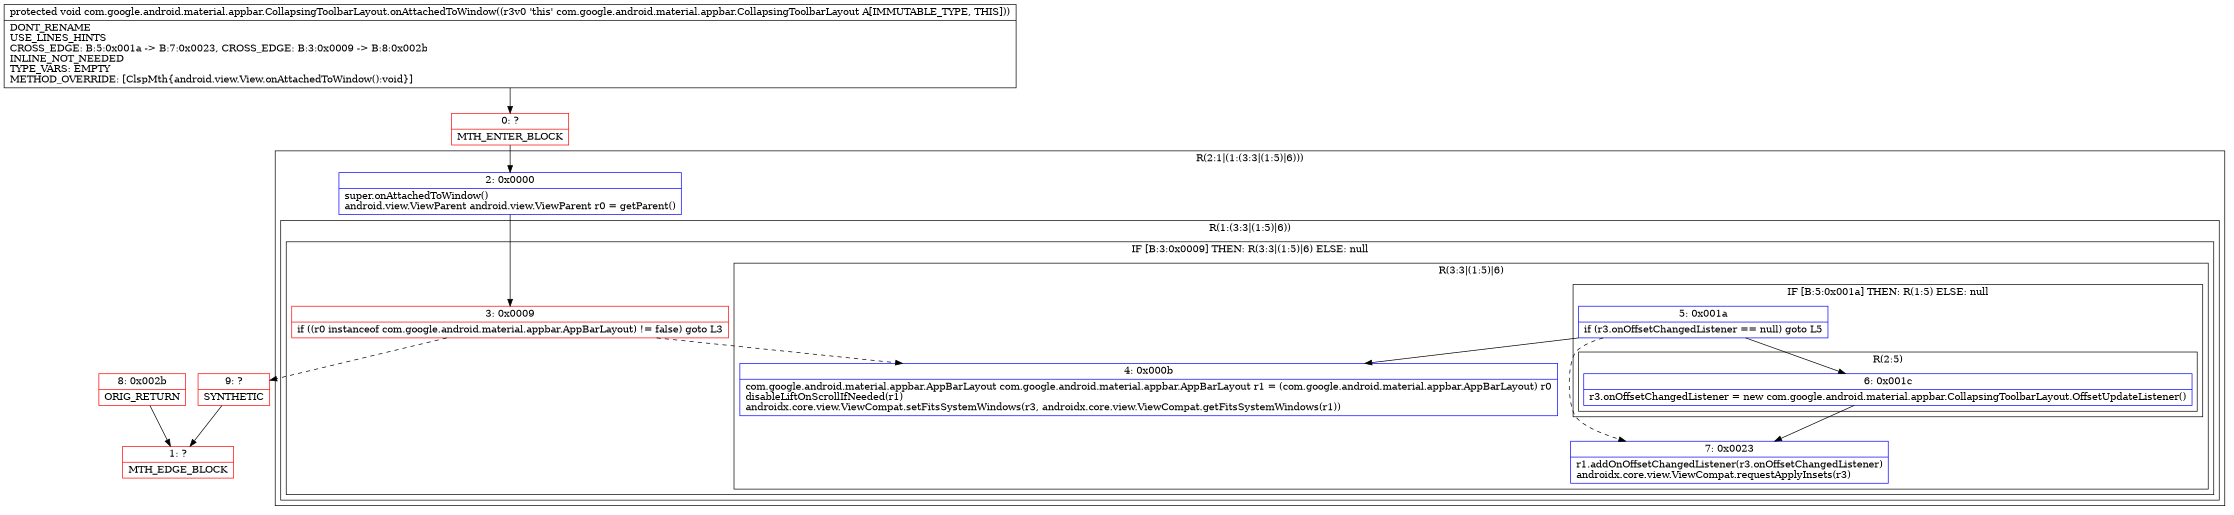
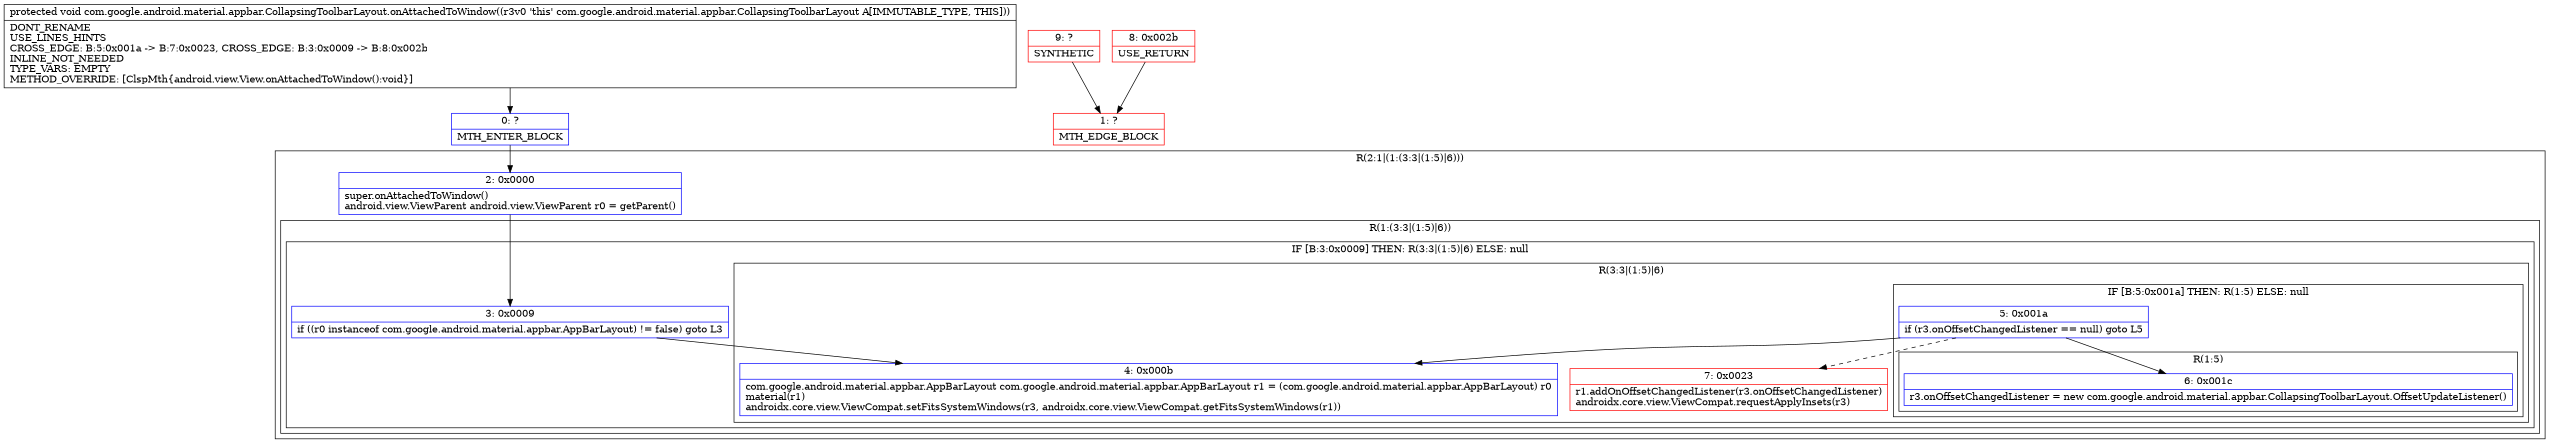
(510, 129) -> (510, 129)
(510, 322) -> (510, 322)
(776, 350) -> (776, 350)
(362, 358) -> none
(1888, 360) -> (2208, 360)
(142, 397) -> (1154, 54)
(824, 397) -> (775, 397)
(1818, 422) -> none
(1729, 462) -> (1729, 390)
